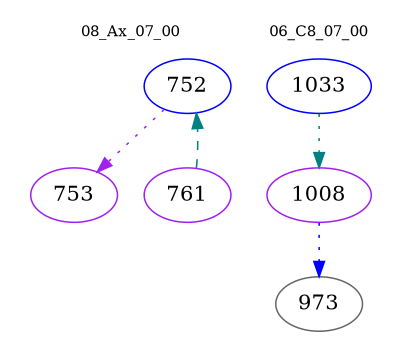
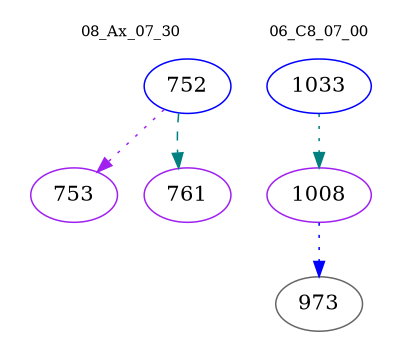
(131, 33) -> (131, 33)
(198, 149) -> (177, 133)
